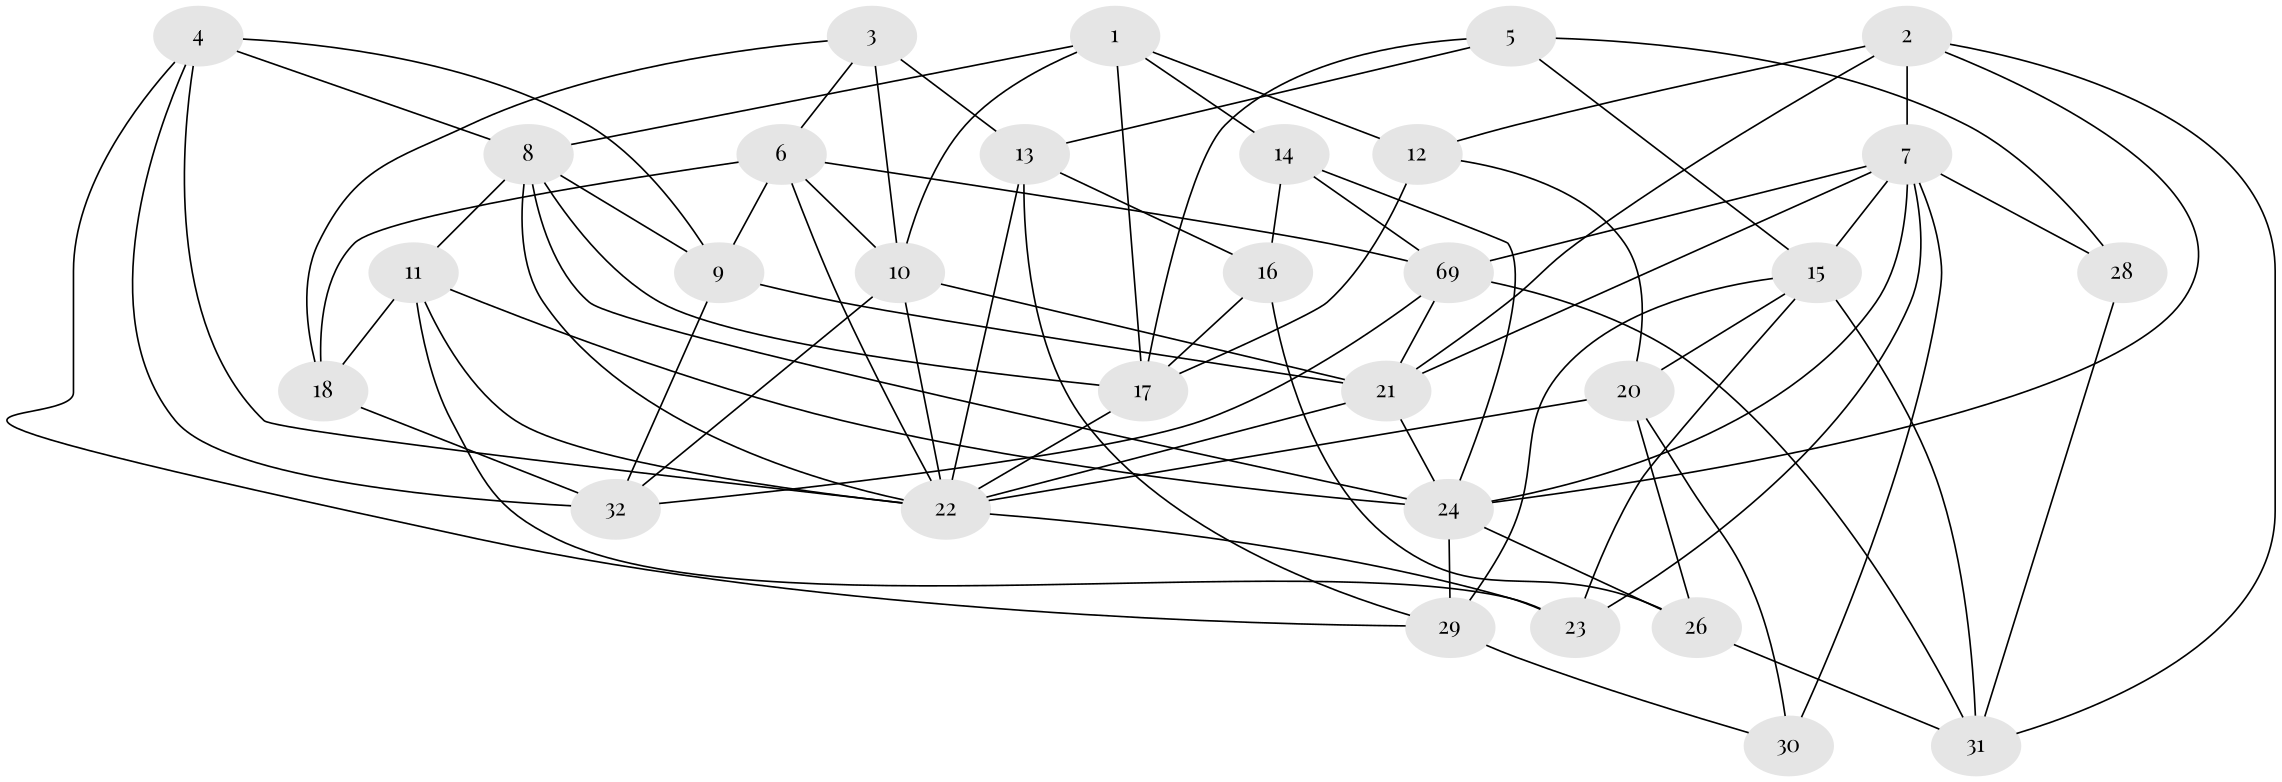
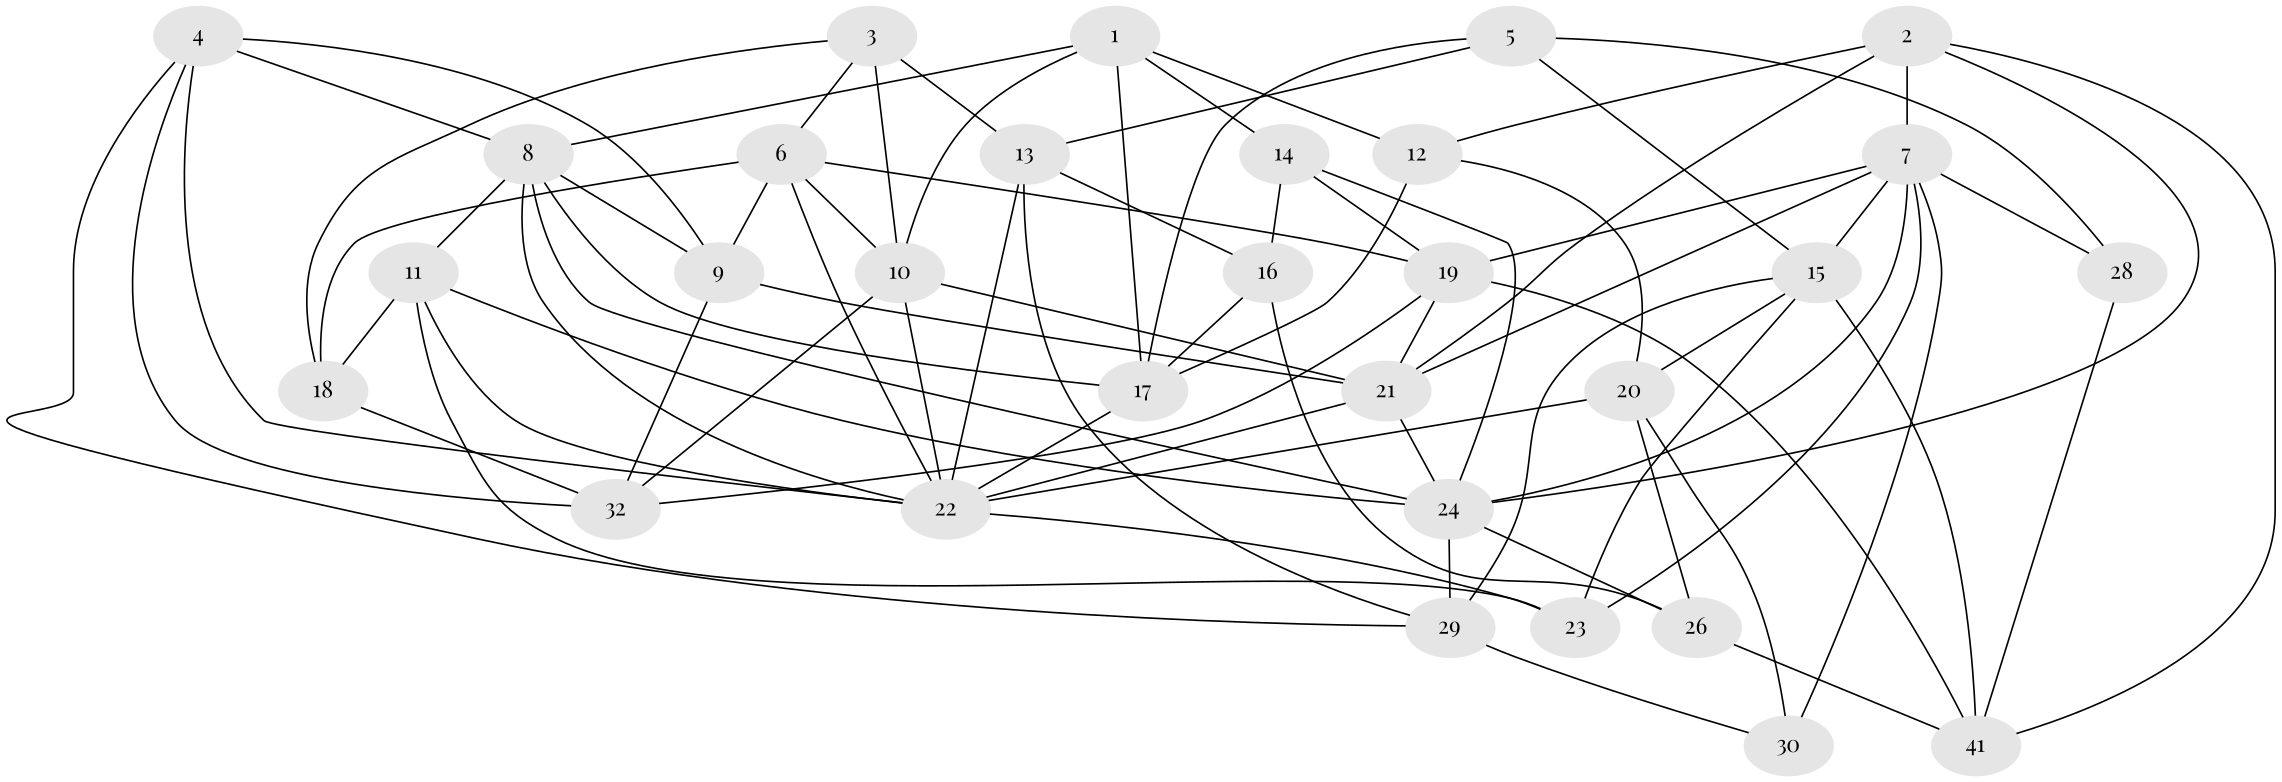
(1449, 273) -> (1449, 273)
(1976, 746) -> (1976, 746)
